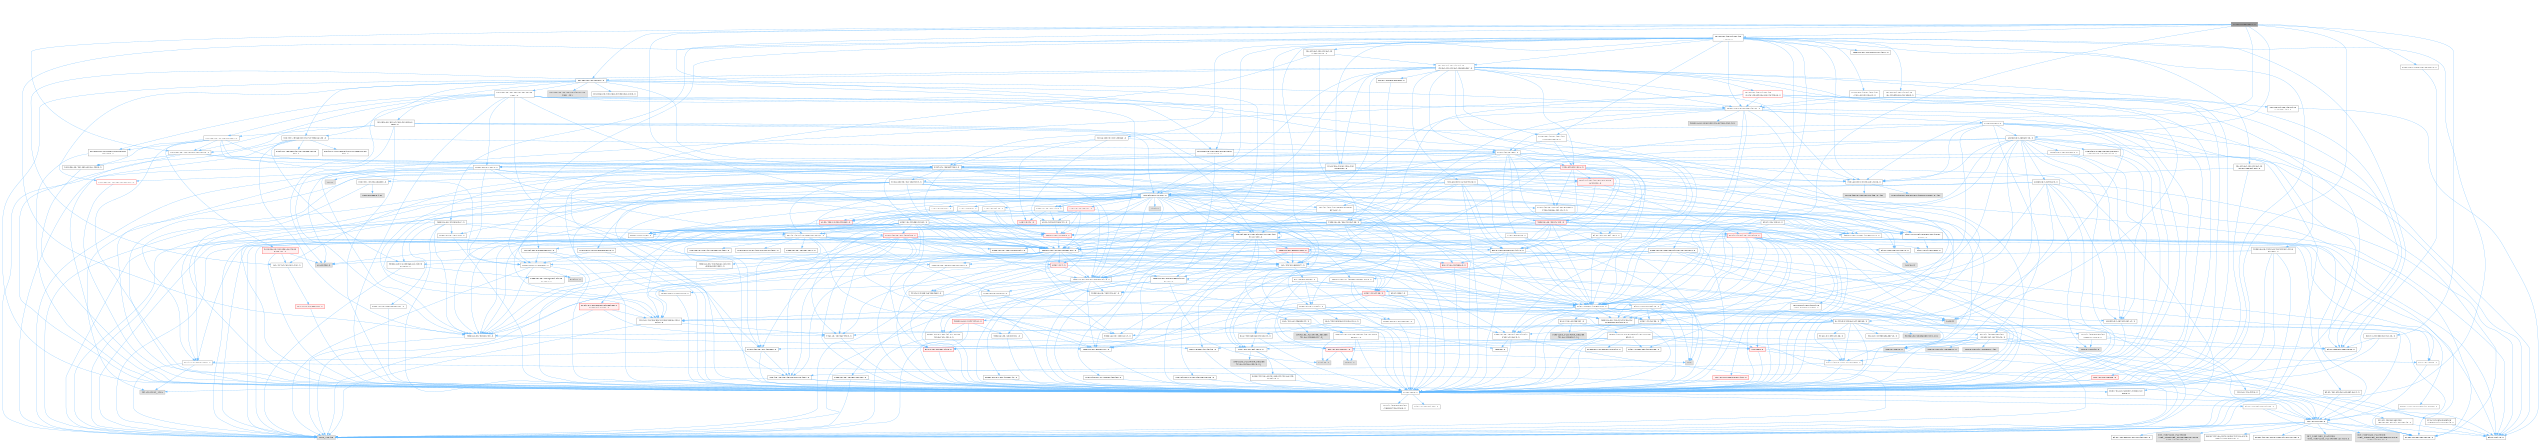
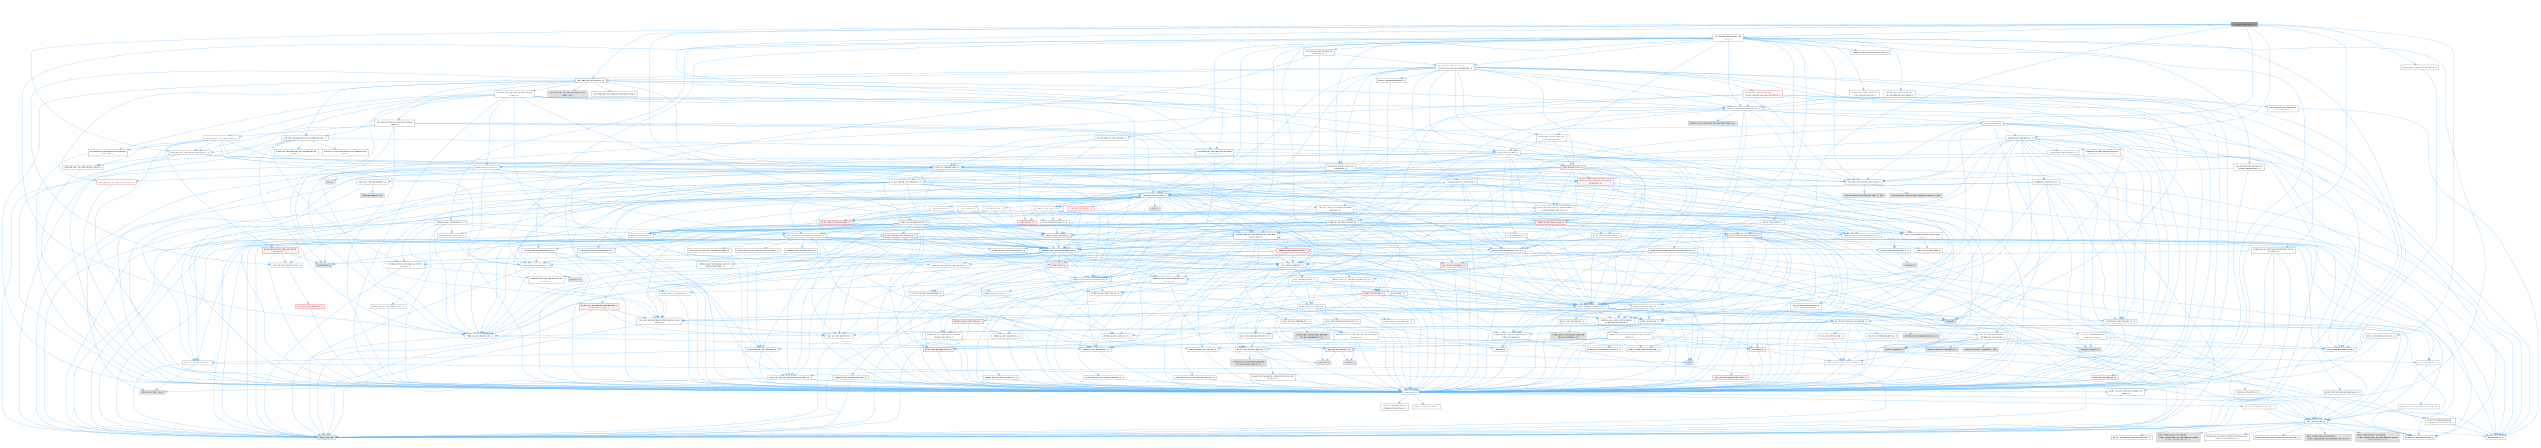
(1036, 161) -> none
none -> (2097, 323)
(1251, 349) -> (1251, 349)
(2394, 422) -> none
